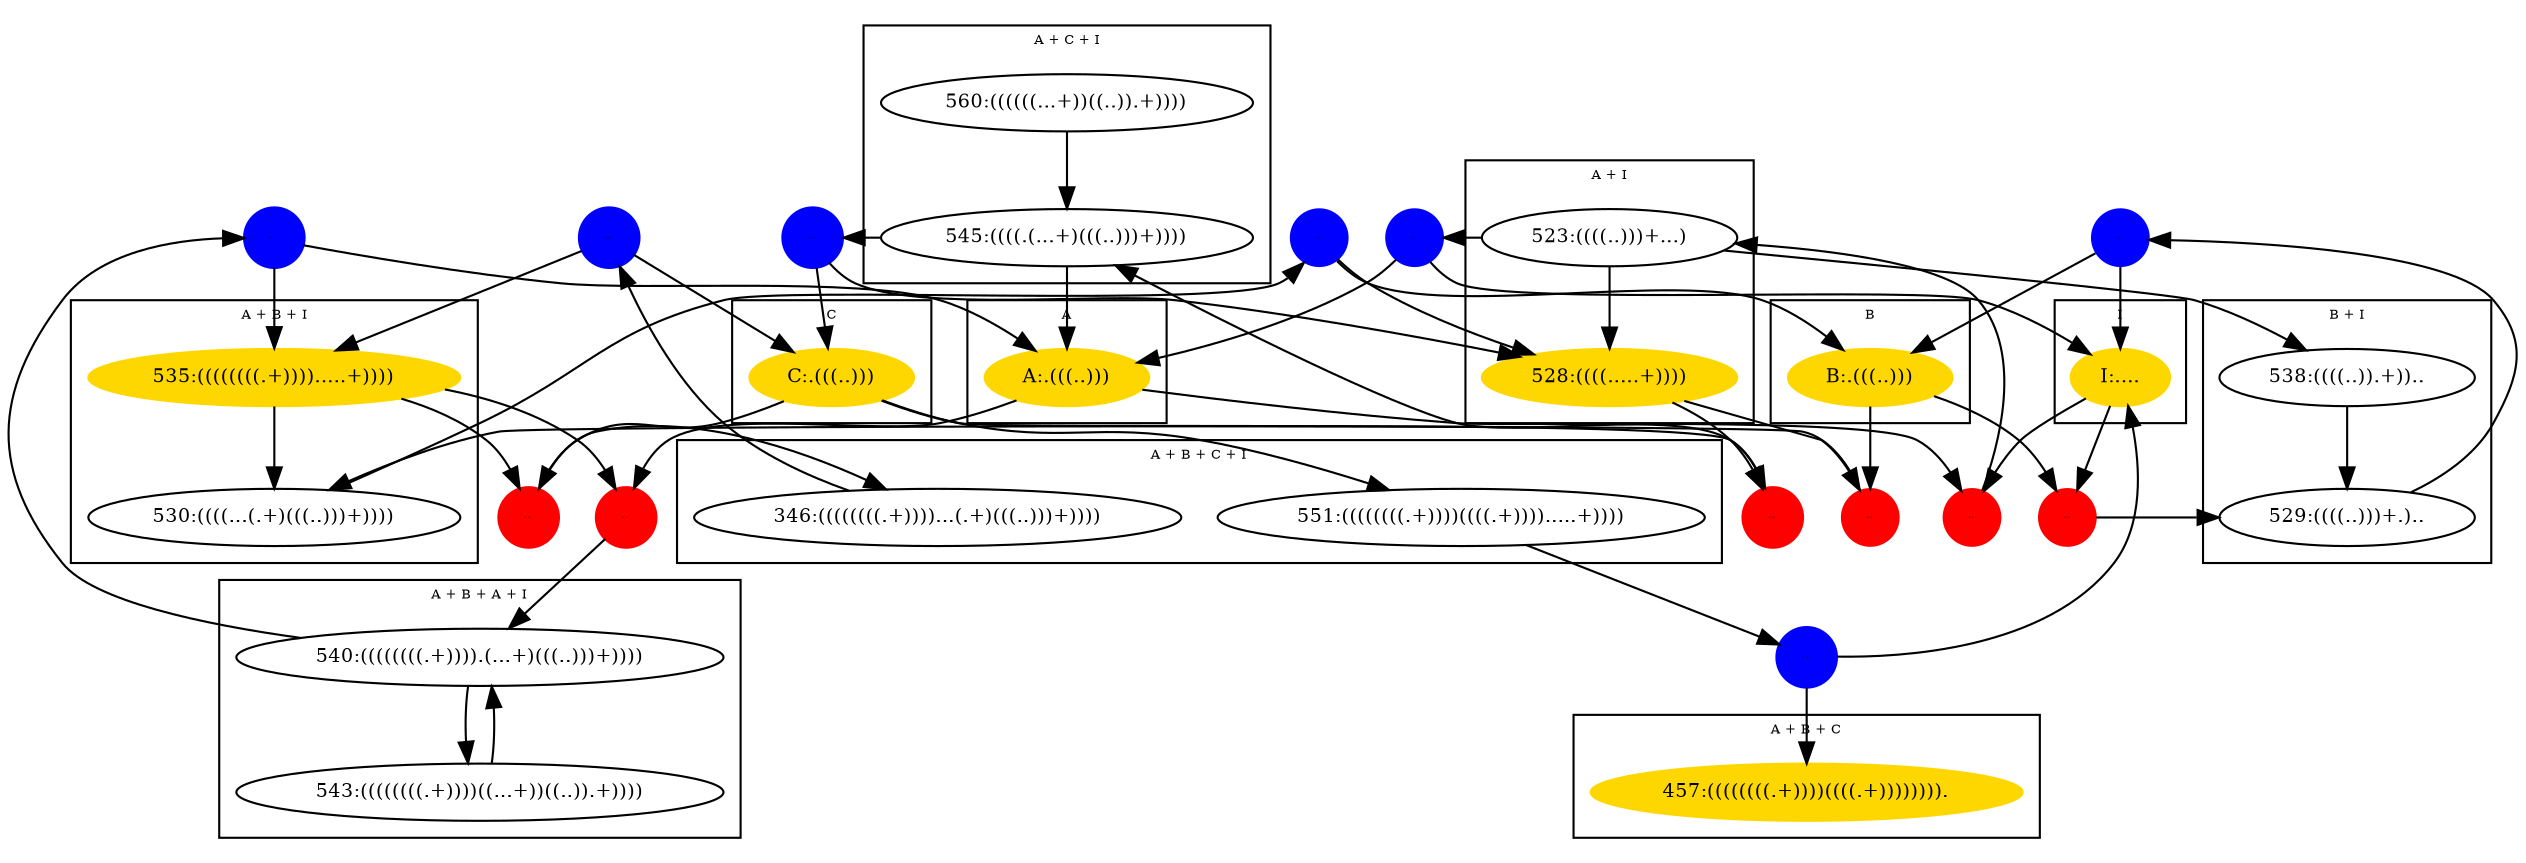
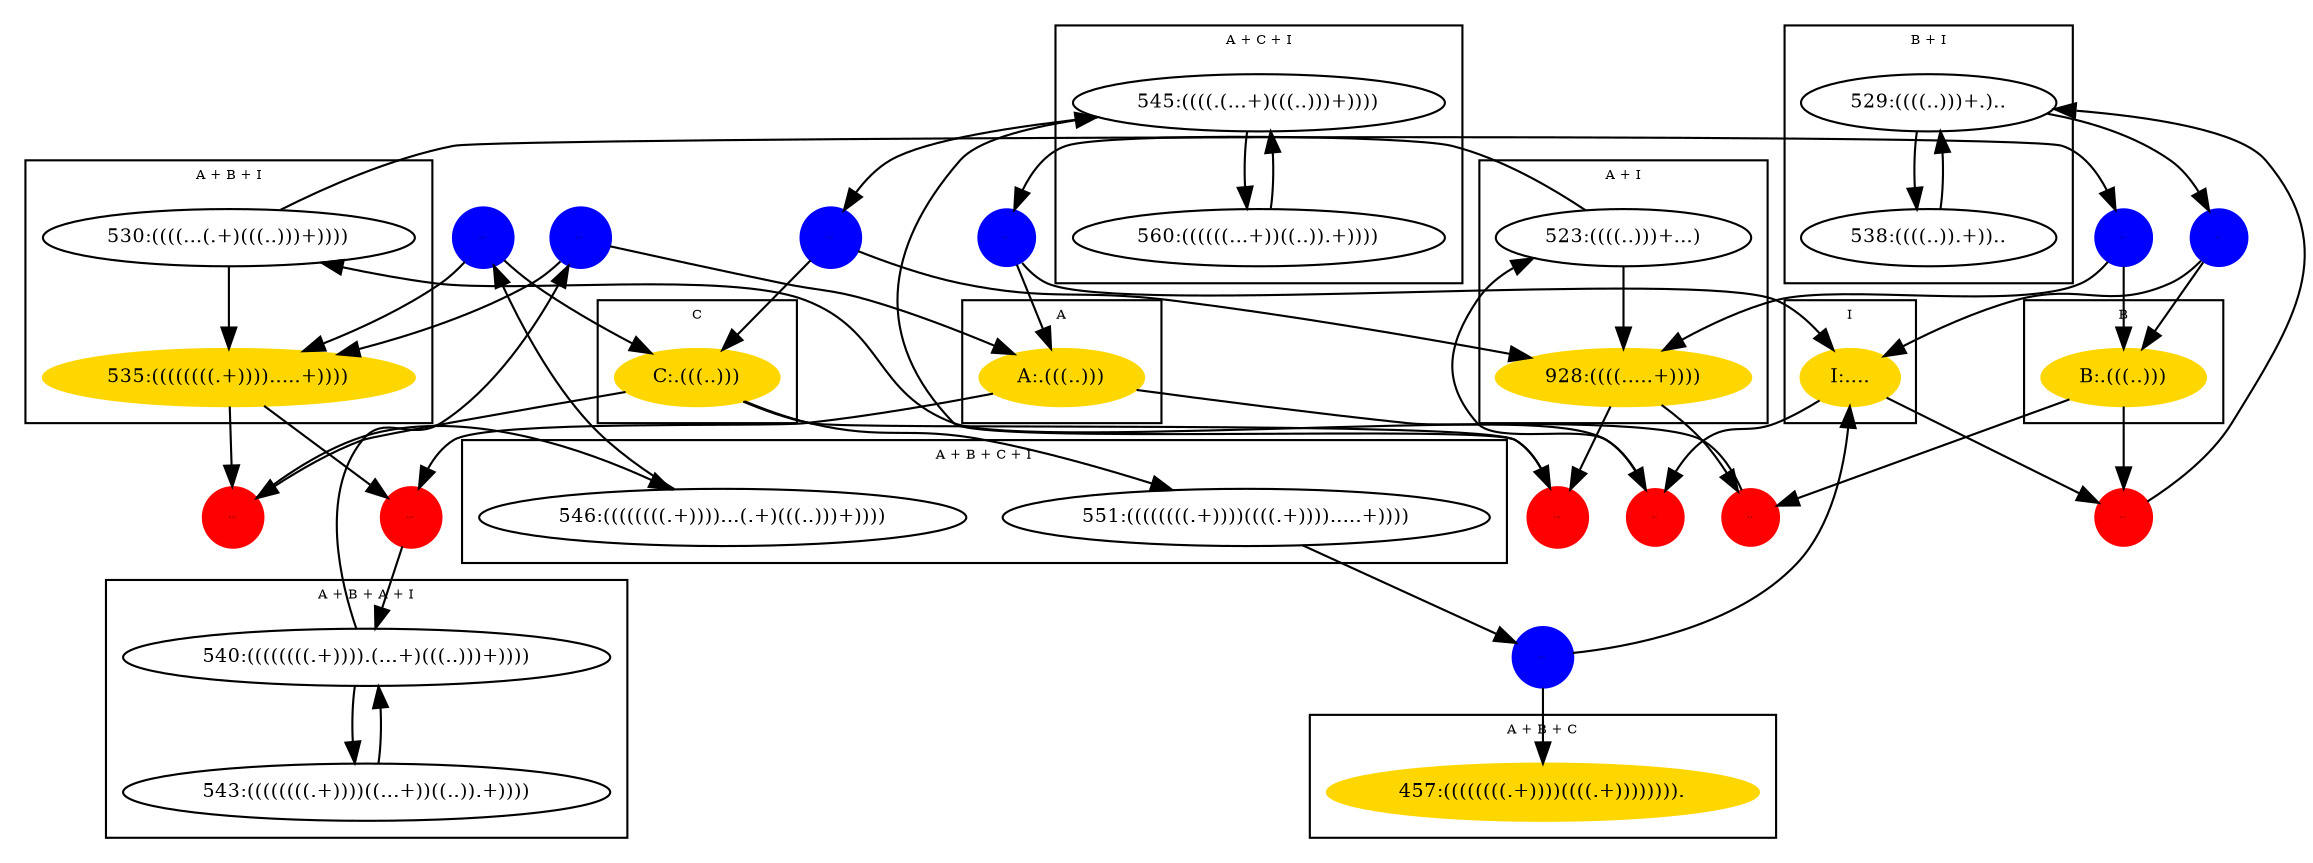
(2010, 279) -> (1915, 159)
(1067, 297) -> (1245, 159)
(1610, 378) -> (1623, 378)
(274, 437) -> (229, 297)
(938, 517) -> (723, 517)
